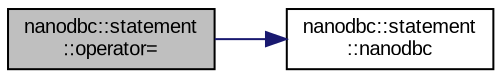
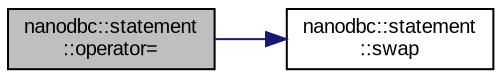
(390, 39) -> (390, 39)
